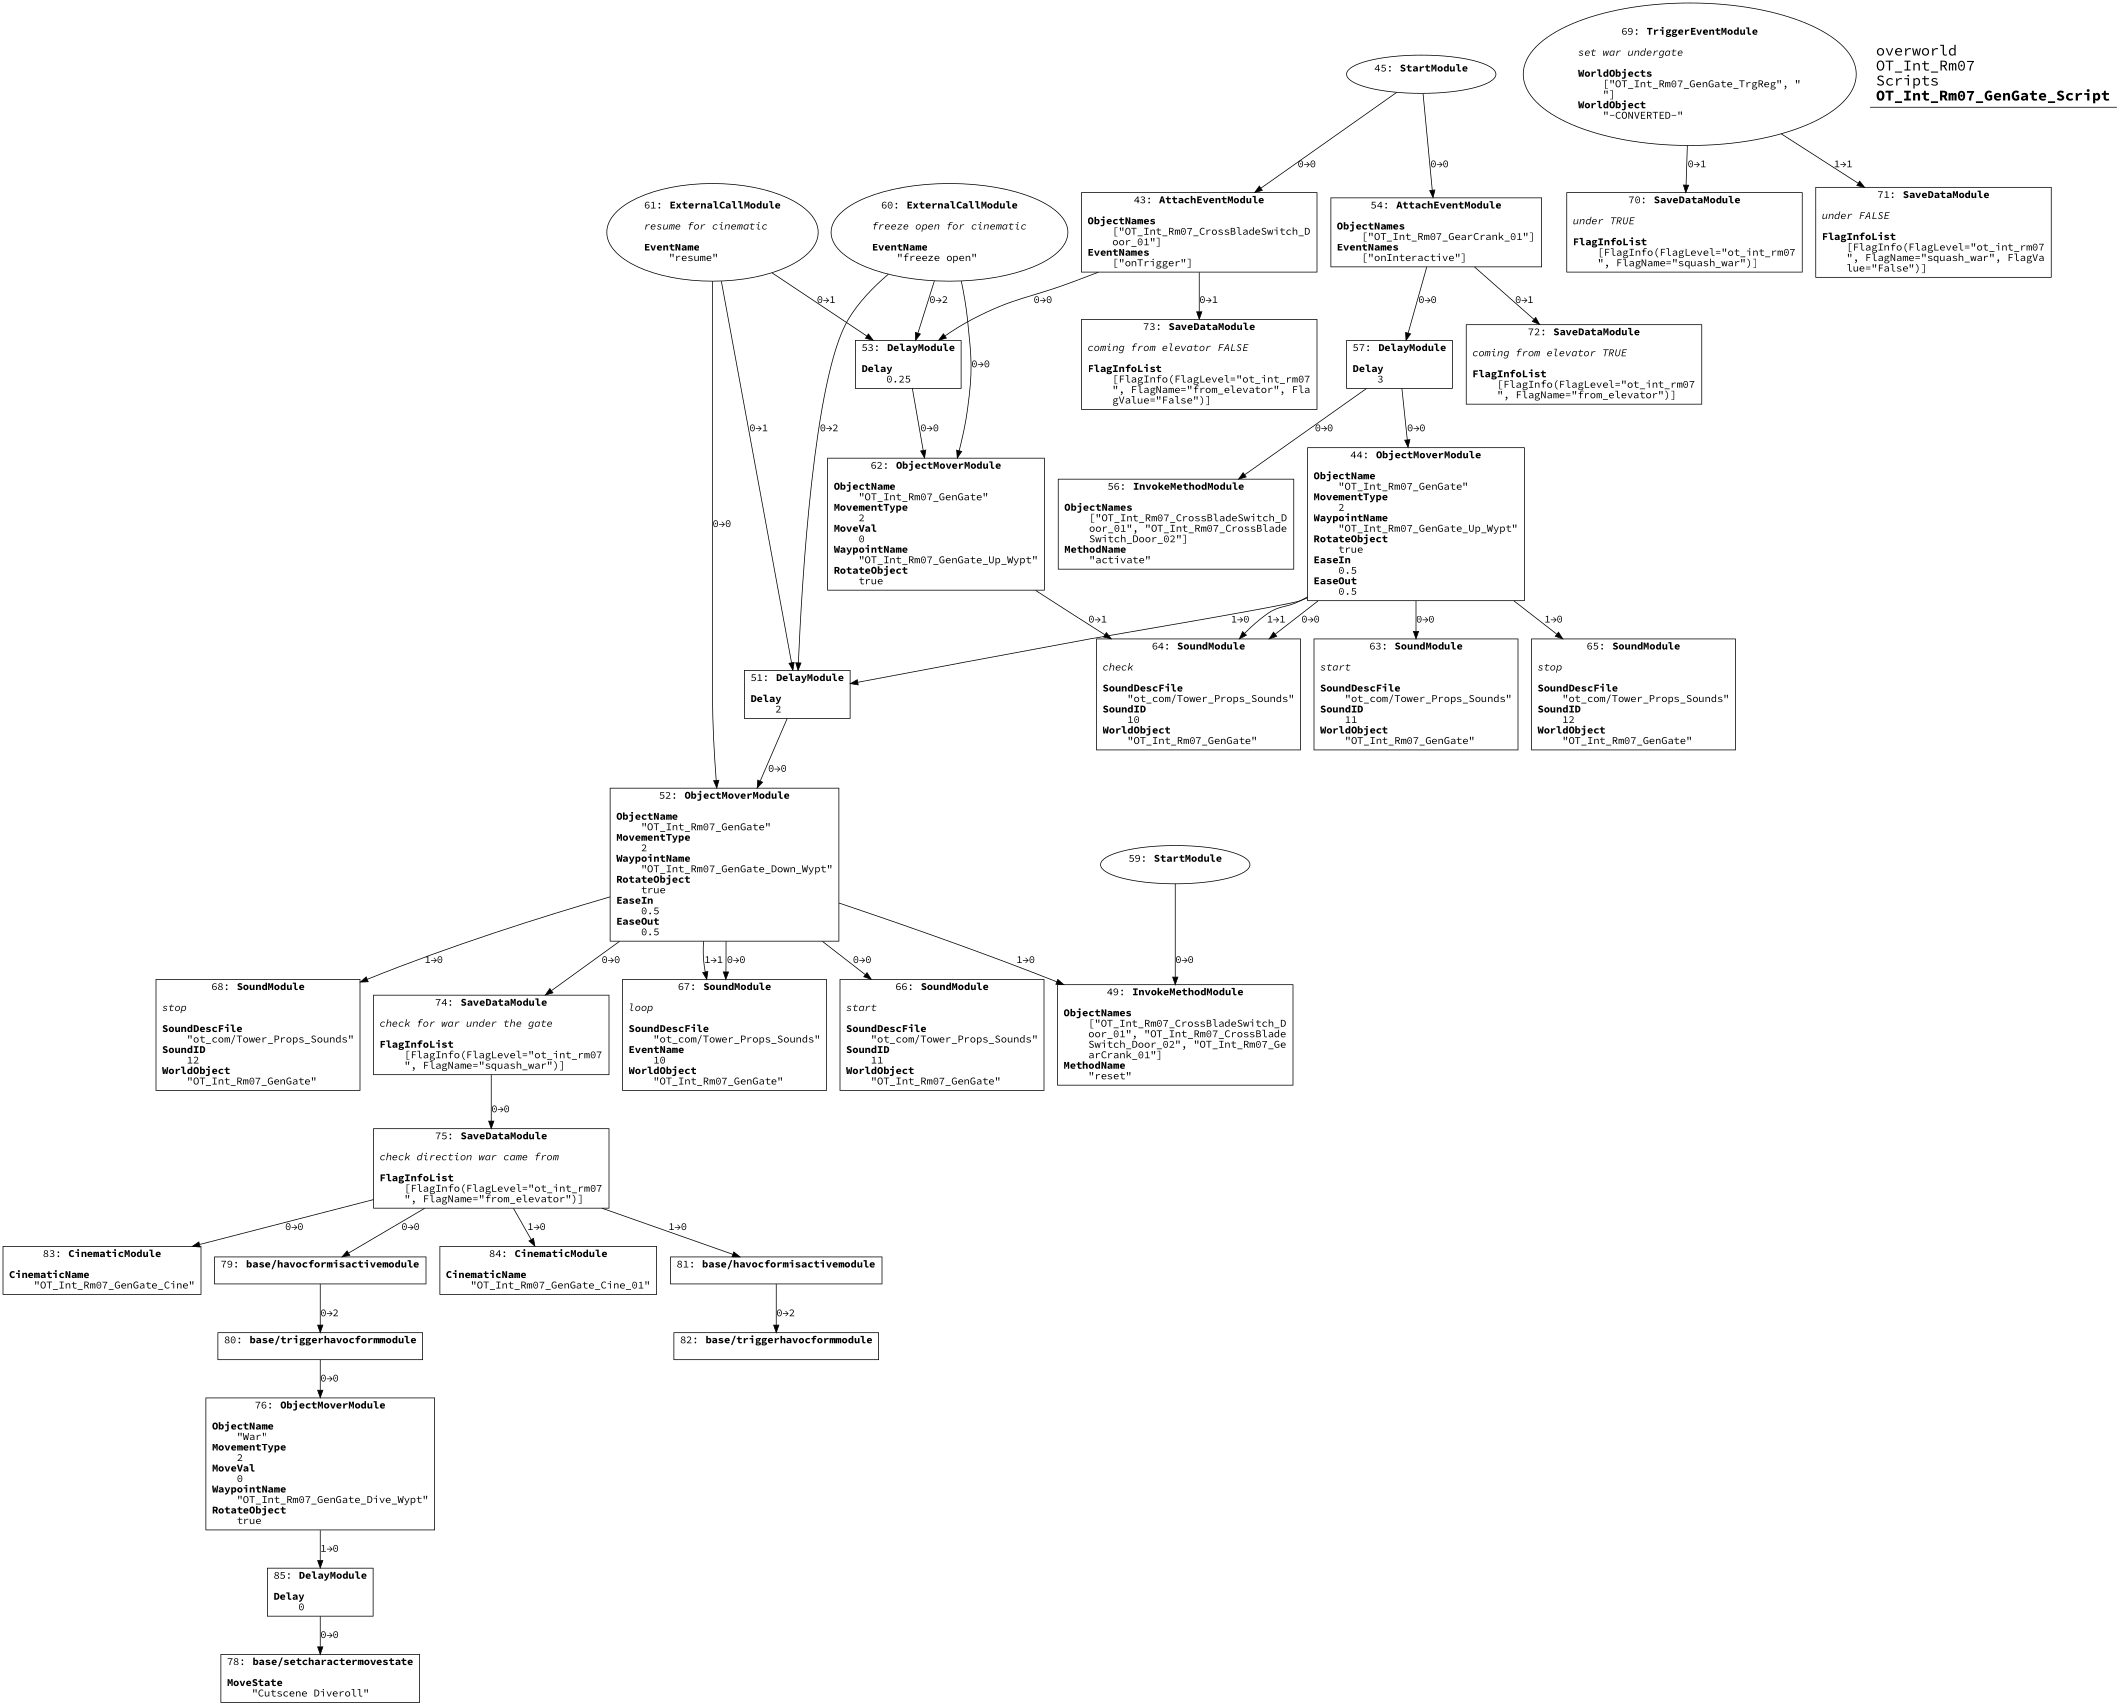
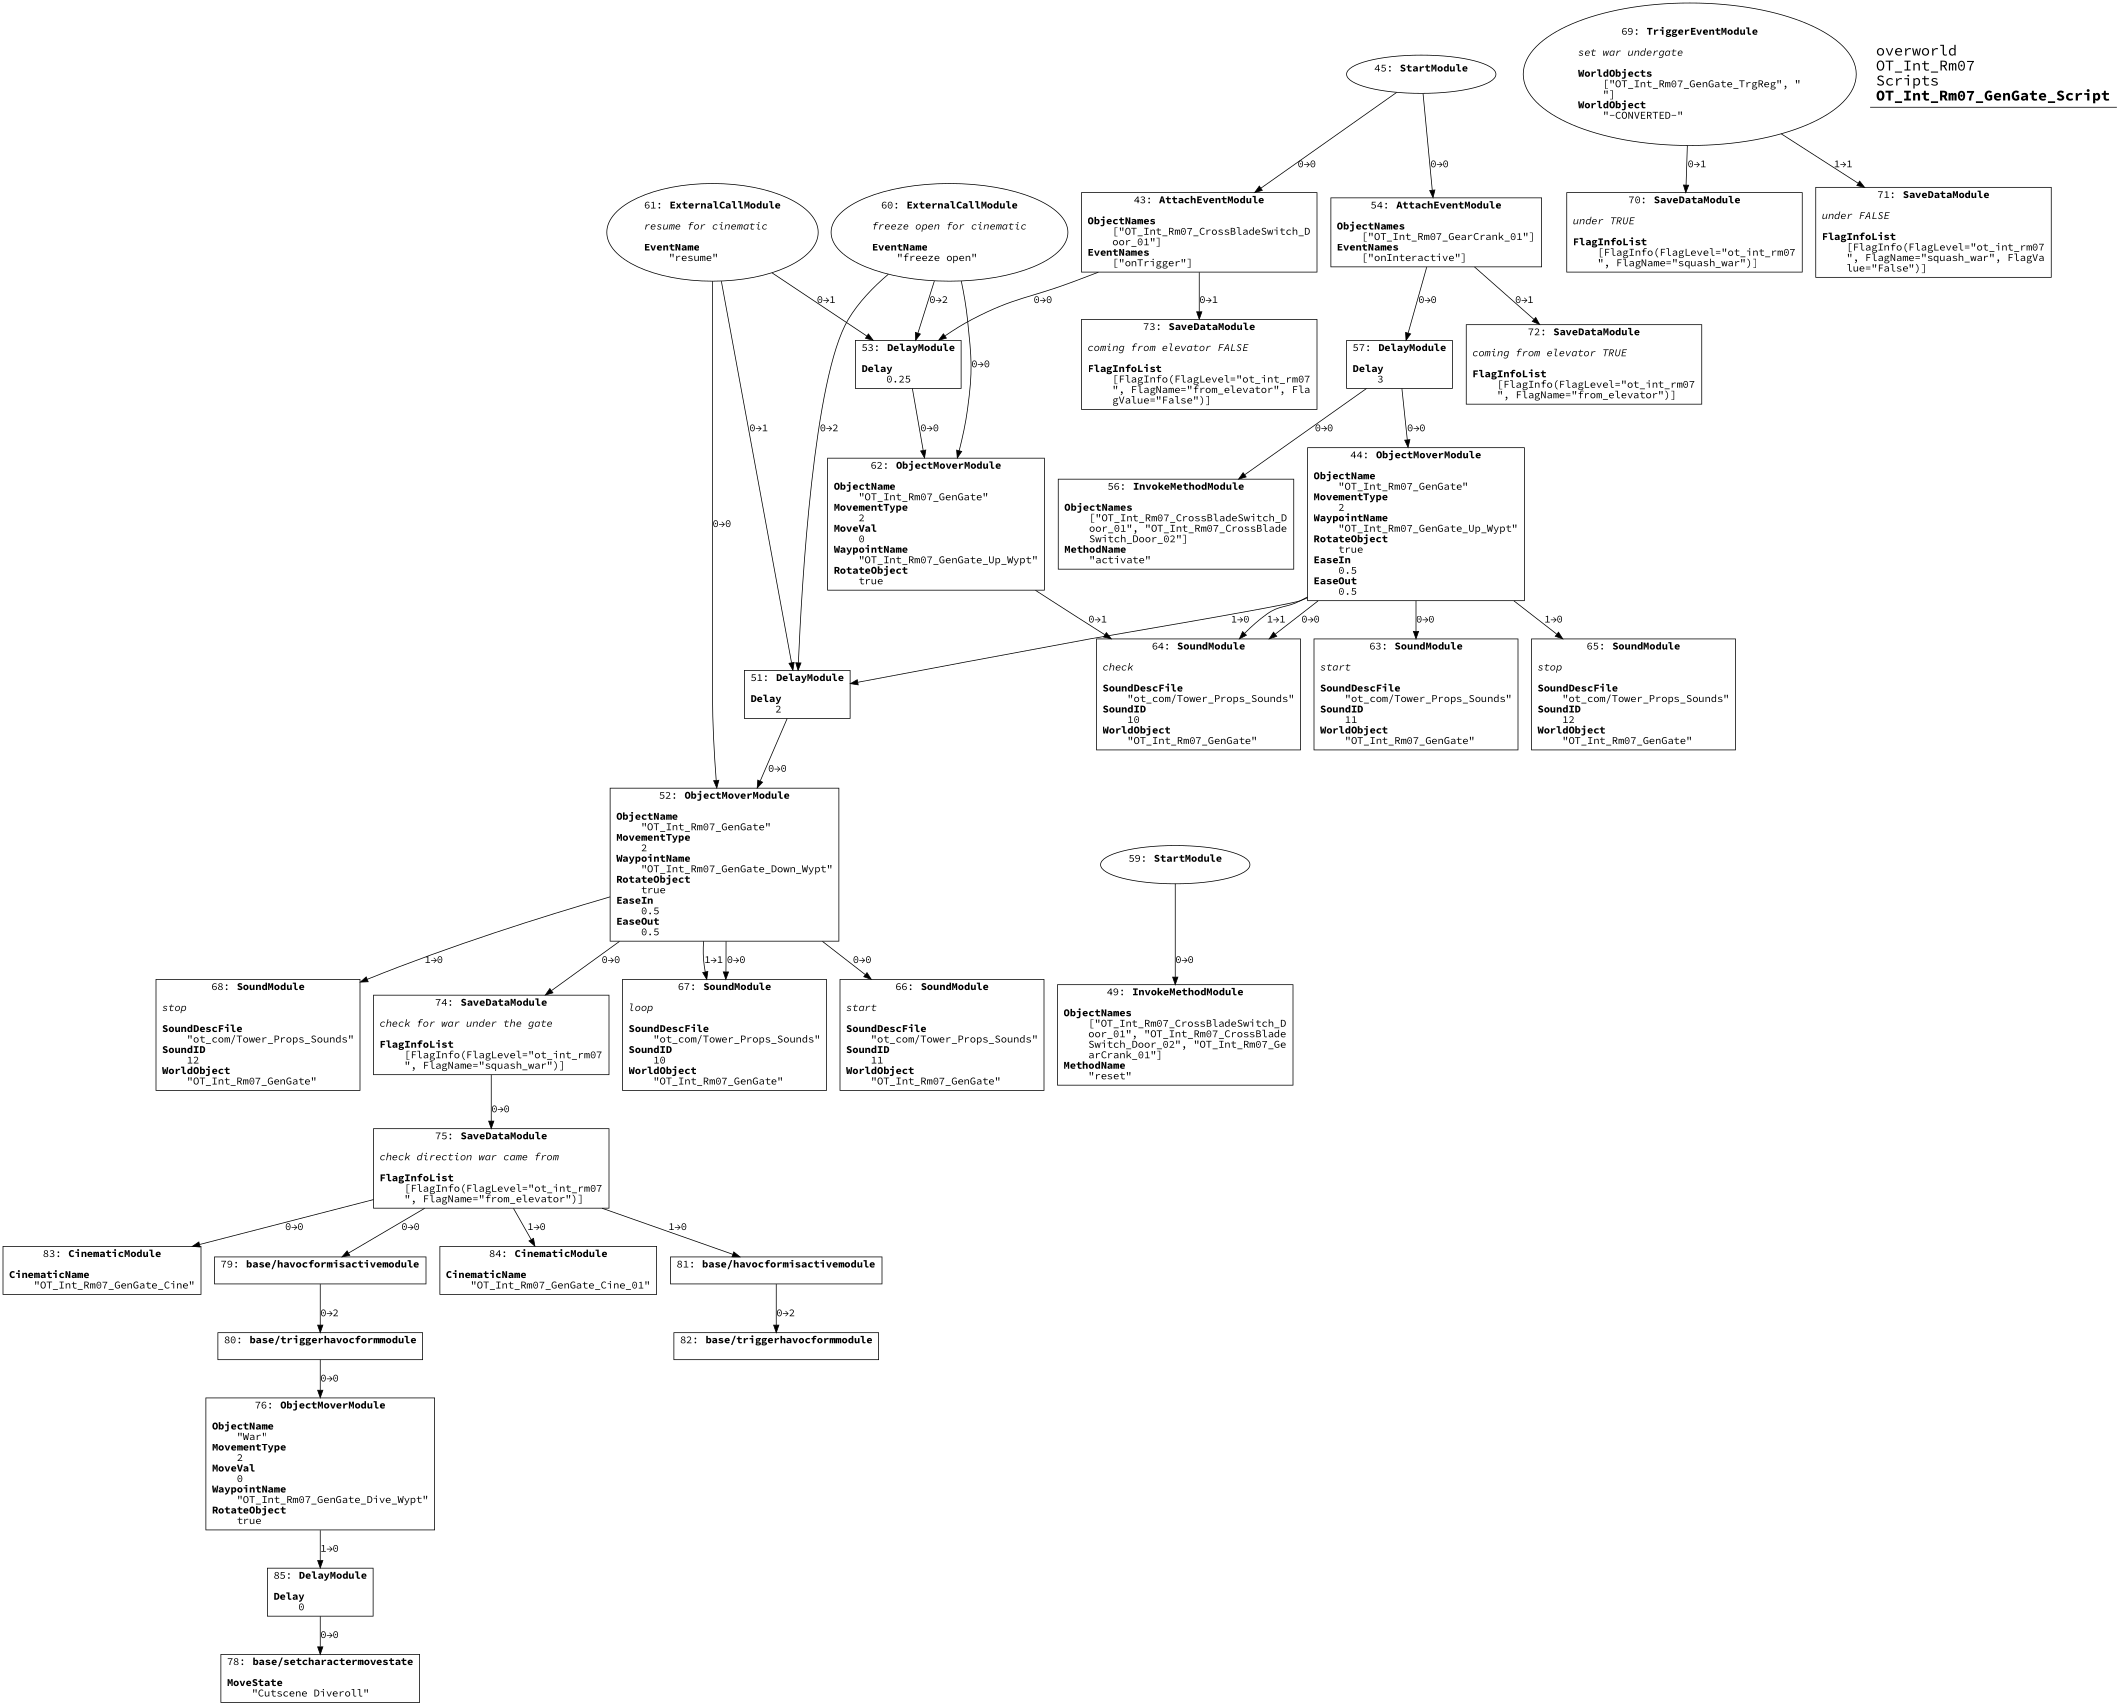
(948, 941) -> none
(657, 1050) -> (650, 1050)
